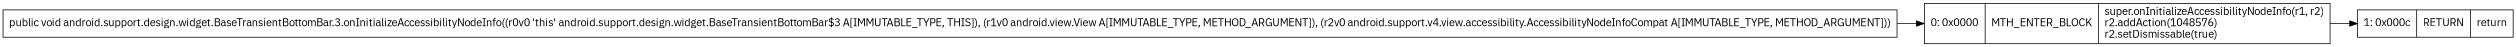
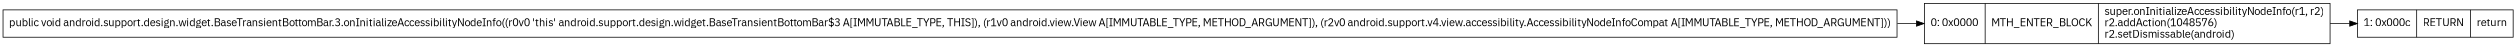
(2161, 35) -> (2170, 35)
